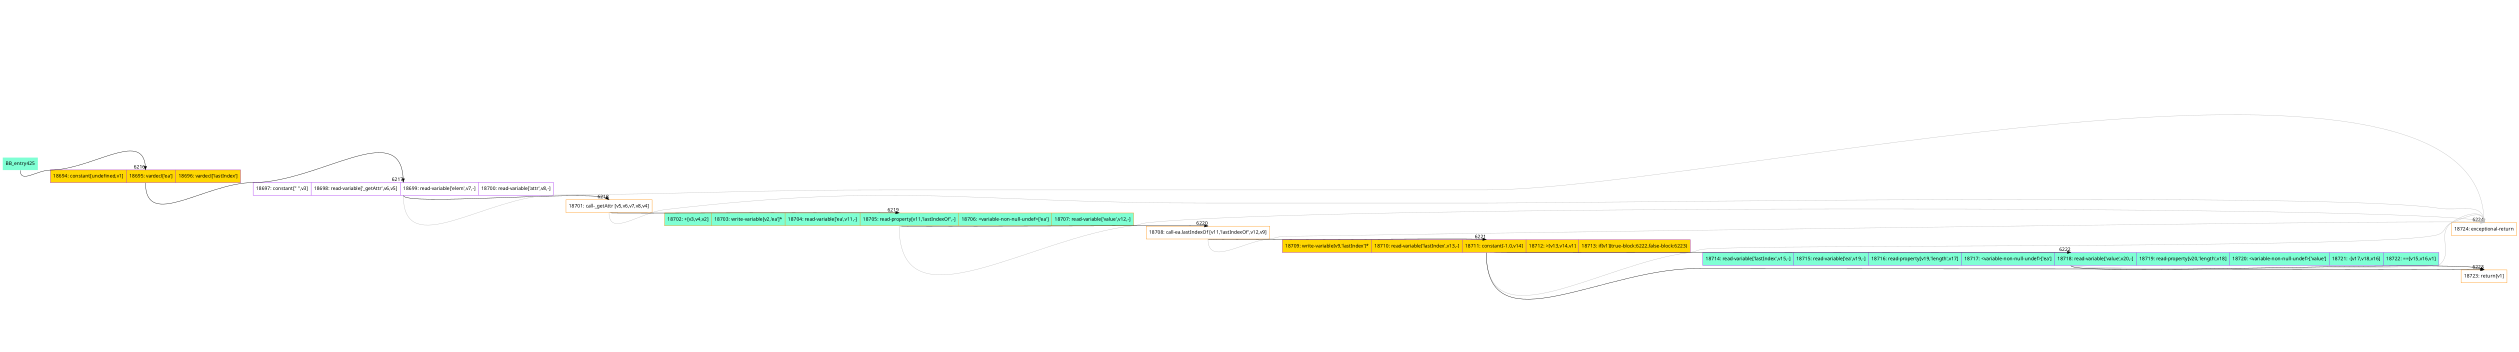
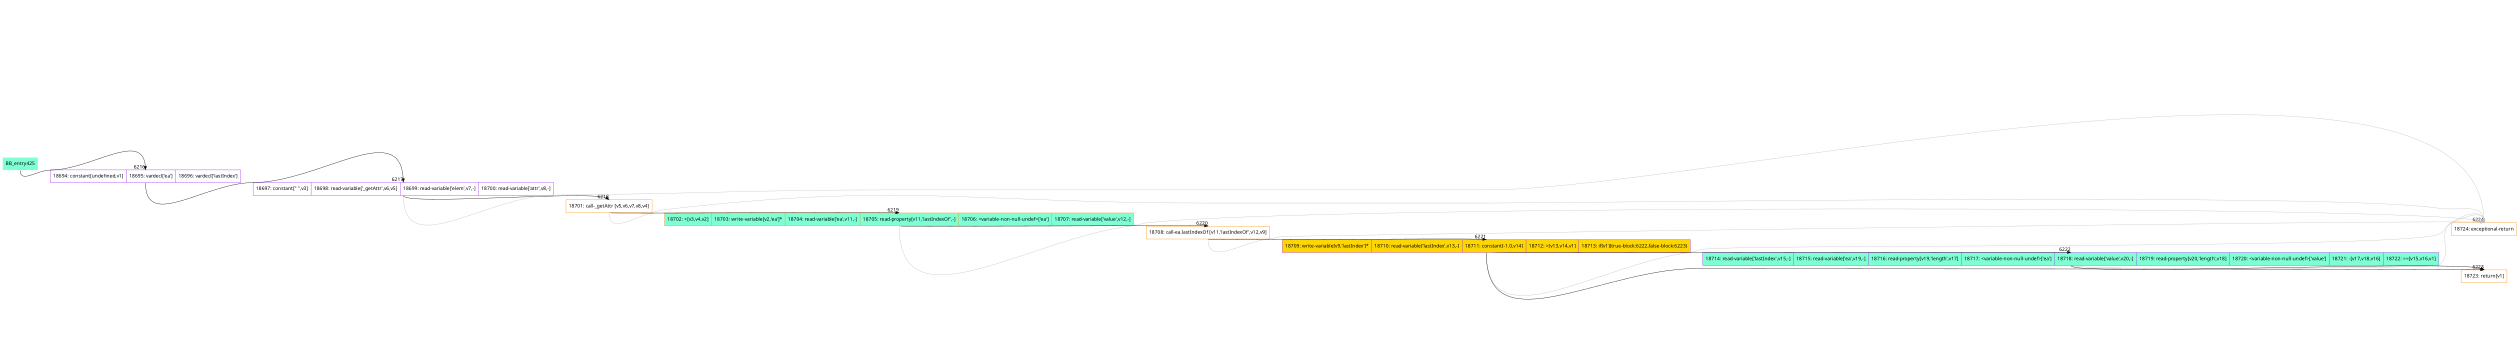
(145, 176) -> (145, 176)
